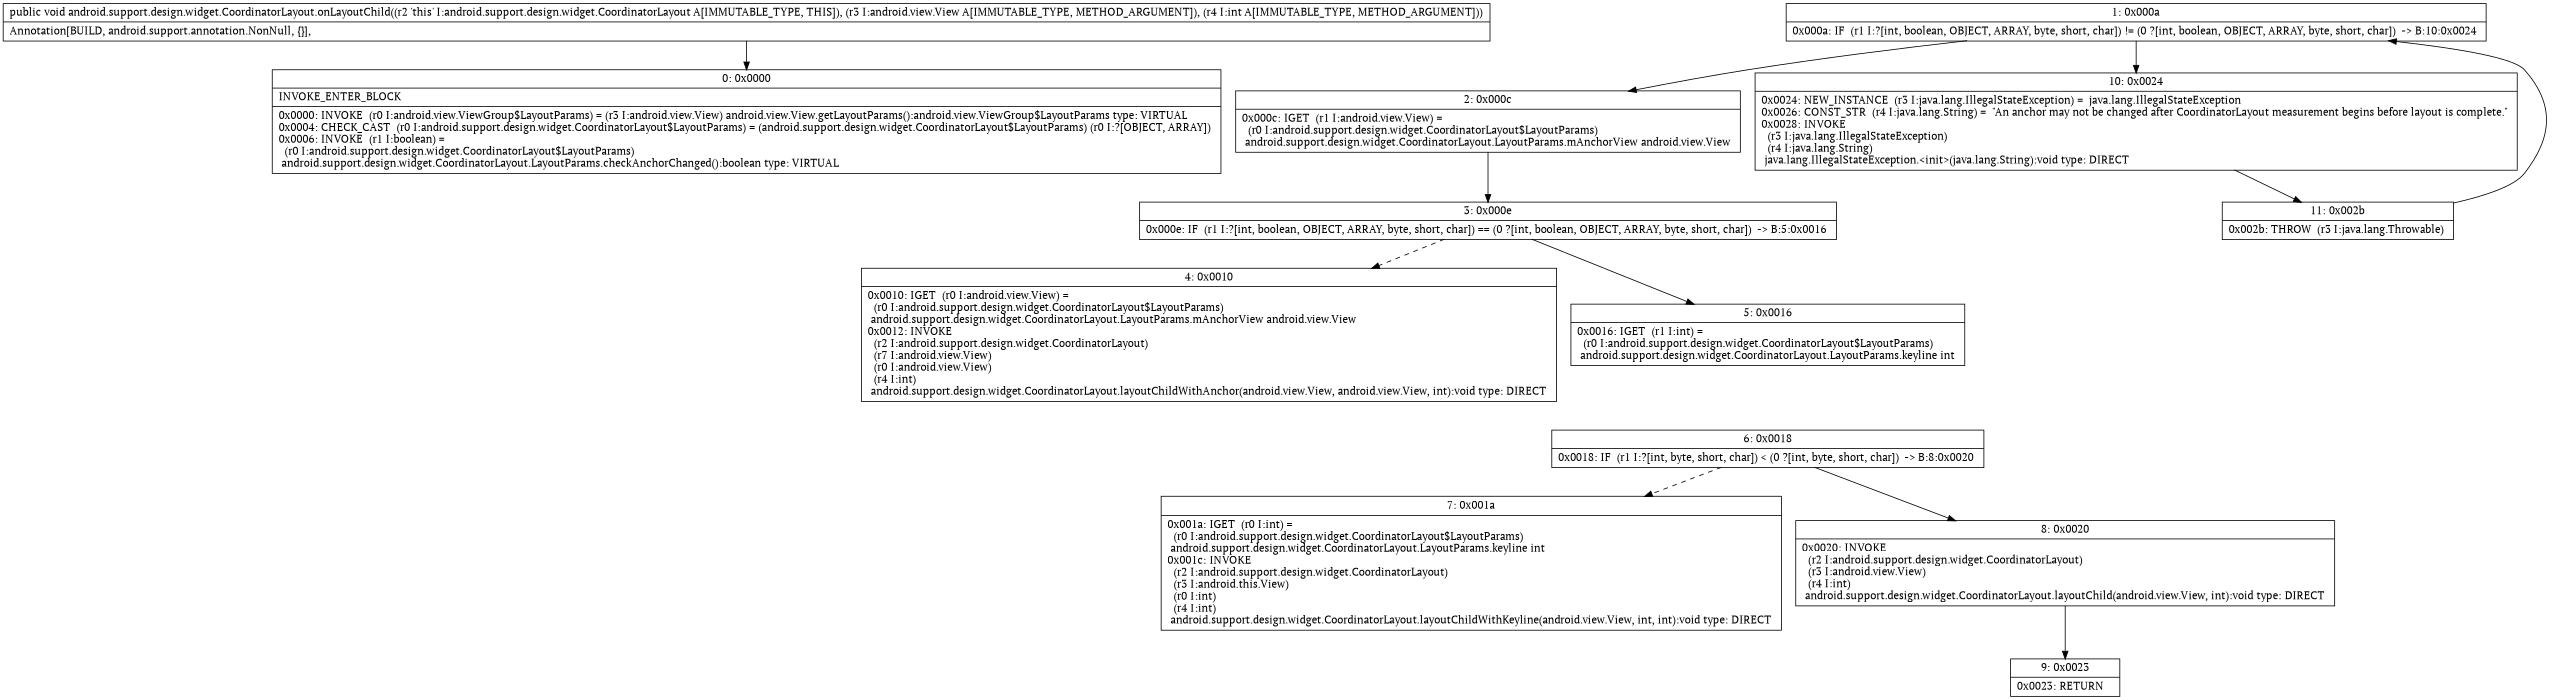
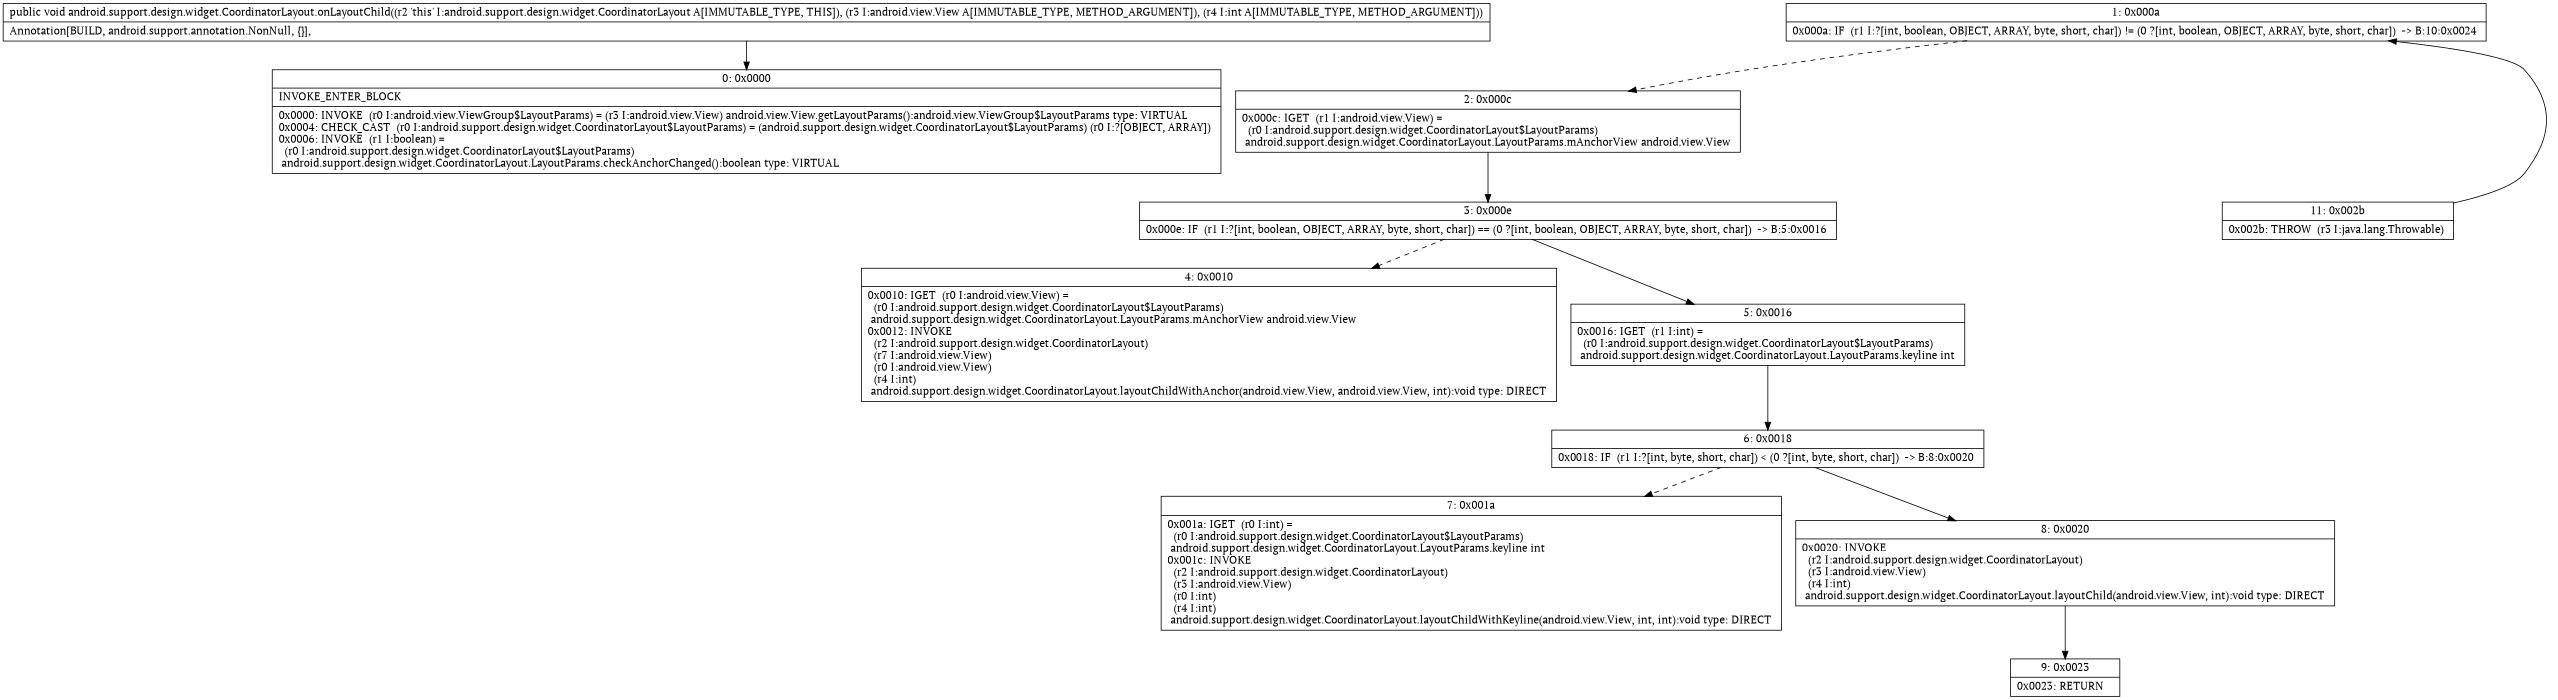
(1801, 62) -> (1801, 62)
(2136, 122) -> none
none -> (1768, 394)
(1229, 584) -> (1230, 584)
